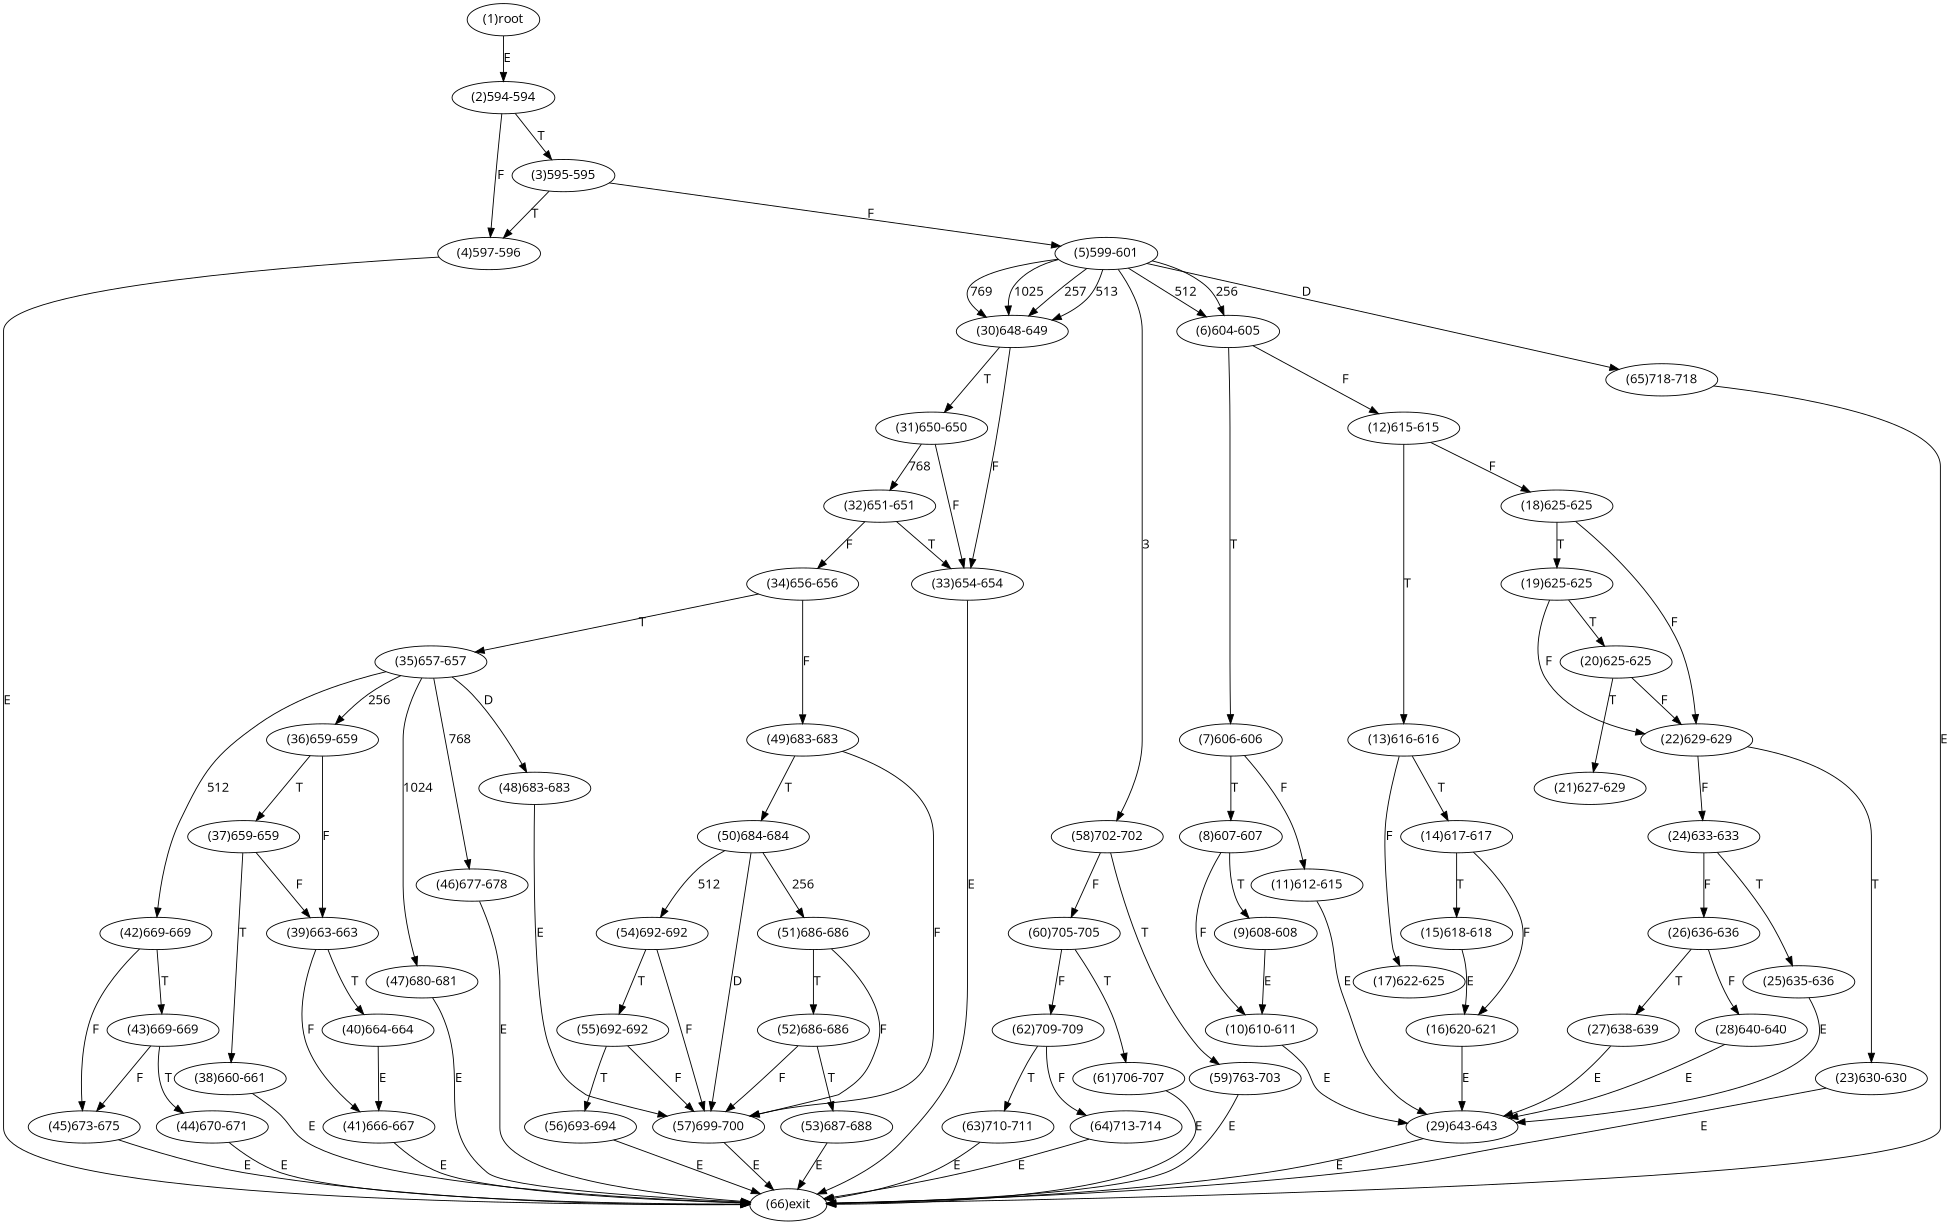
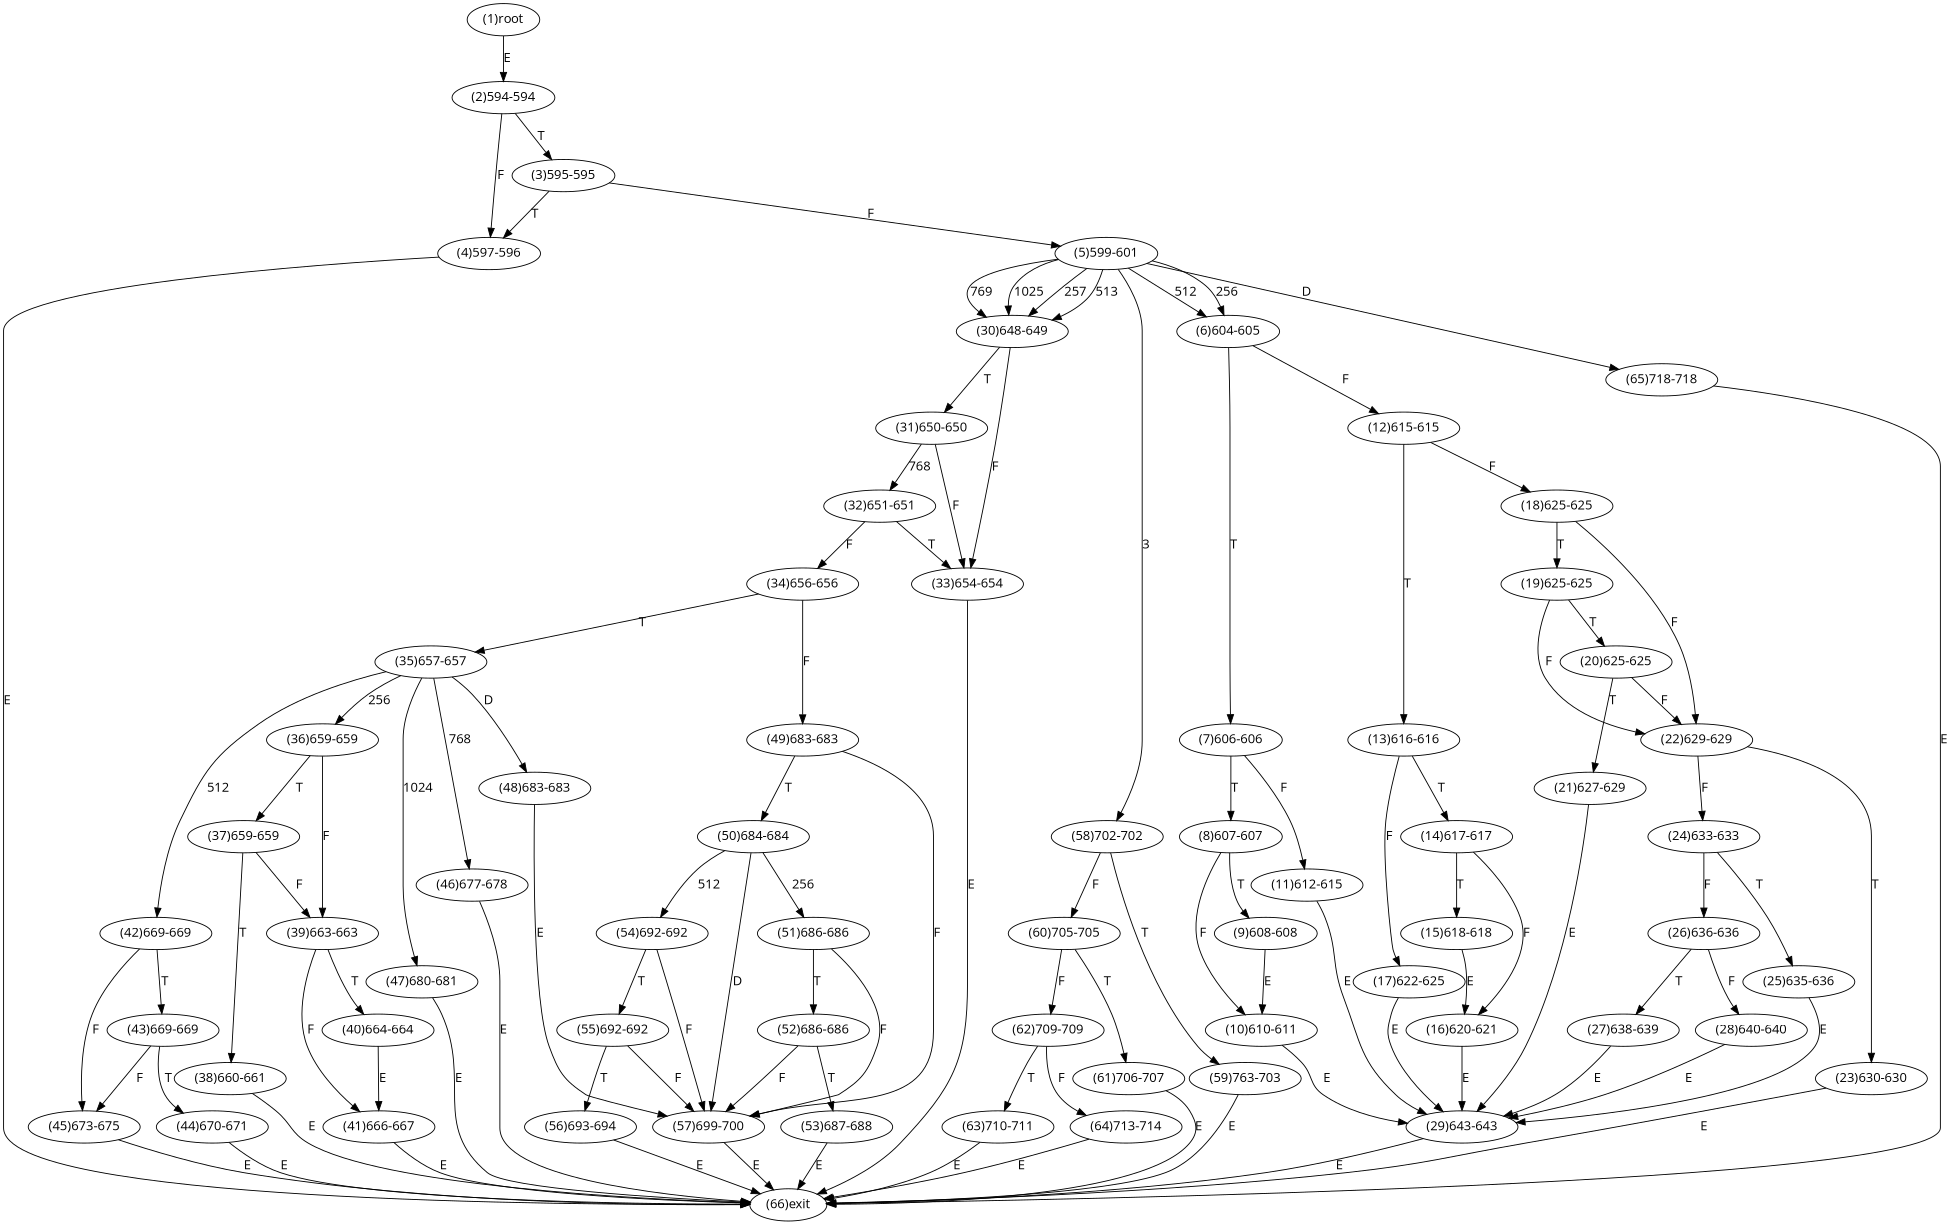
none -> (1557, 963)
none -> (1396, 1057)
